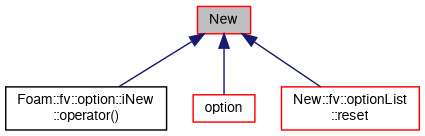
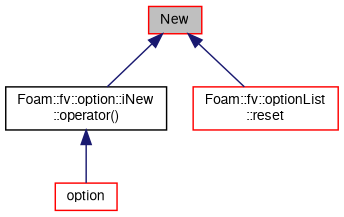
(224, 72) -> (86, 164)
(350, 108) -> (266, 108)
